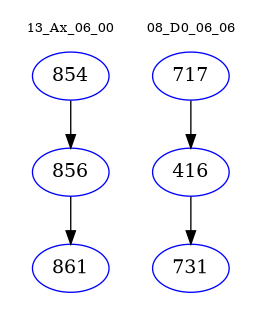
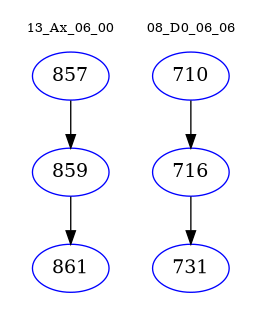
(71, 76) -> (71, 76)
(191, 76) -> (191, 76)
(71, 172) -> (71, 172)
(191, 172) -> (191, 172)
